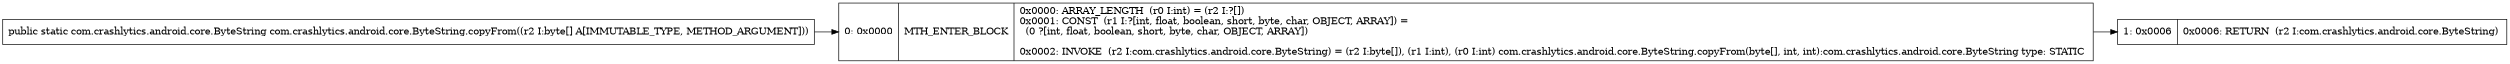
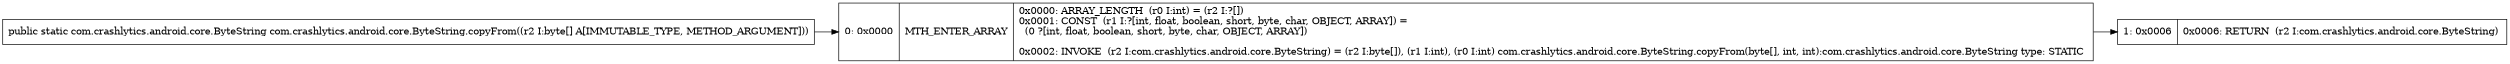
(956, 32) -> (956, 32)
